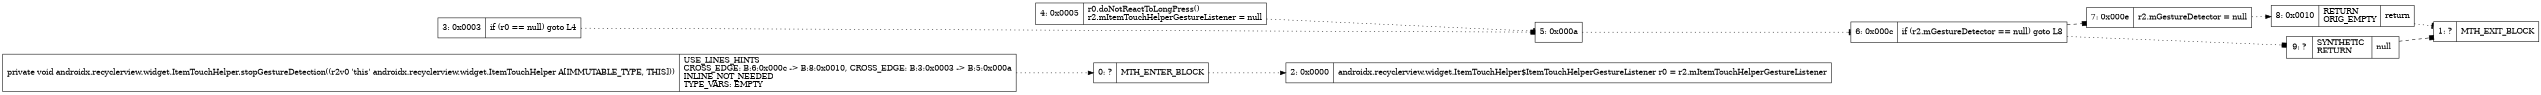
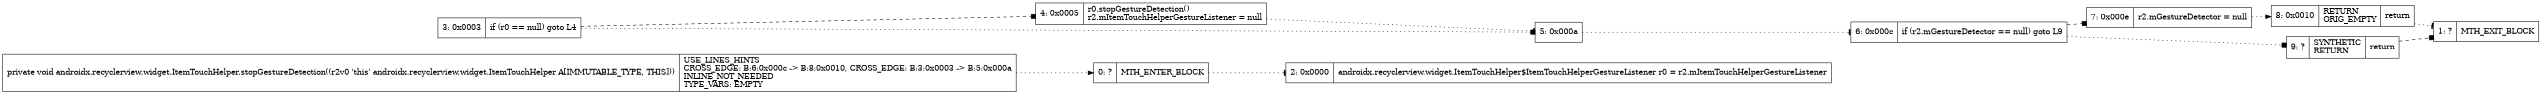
(1144, 9) -> (1139, 9)
none -> (806, 21)
(1982, 32) -> (1982, 32)
(2384, 47) -> (2382, 47)
(1246, 73) -> (1246, 73)
